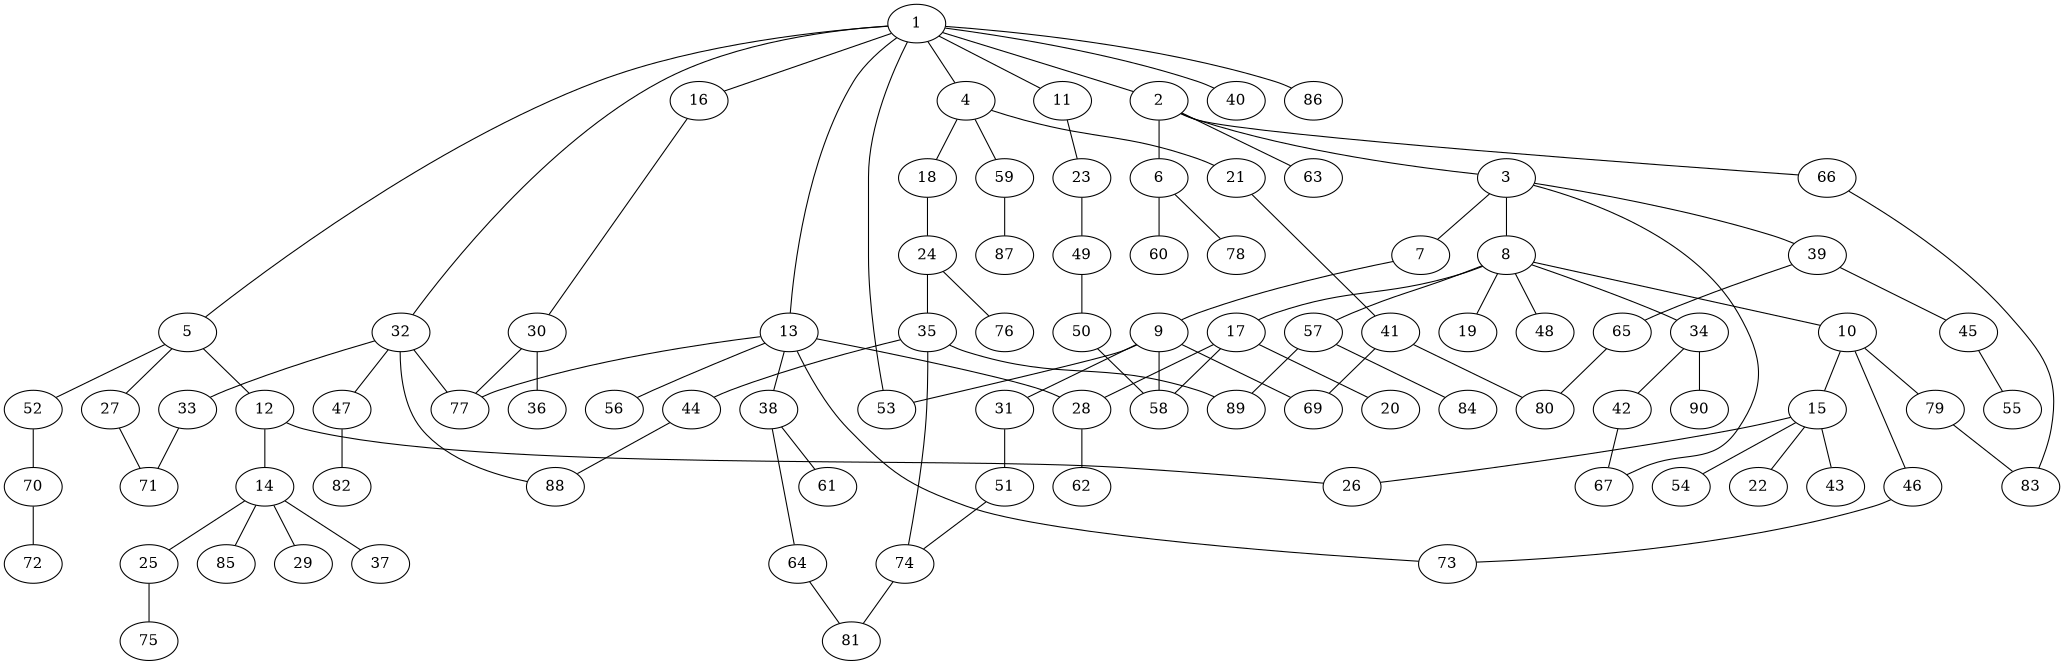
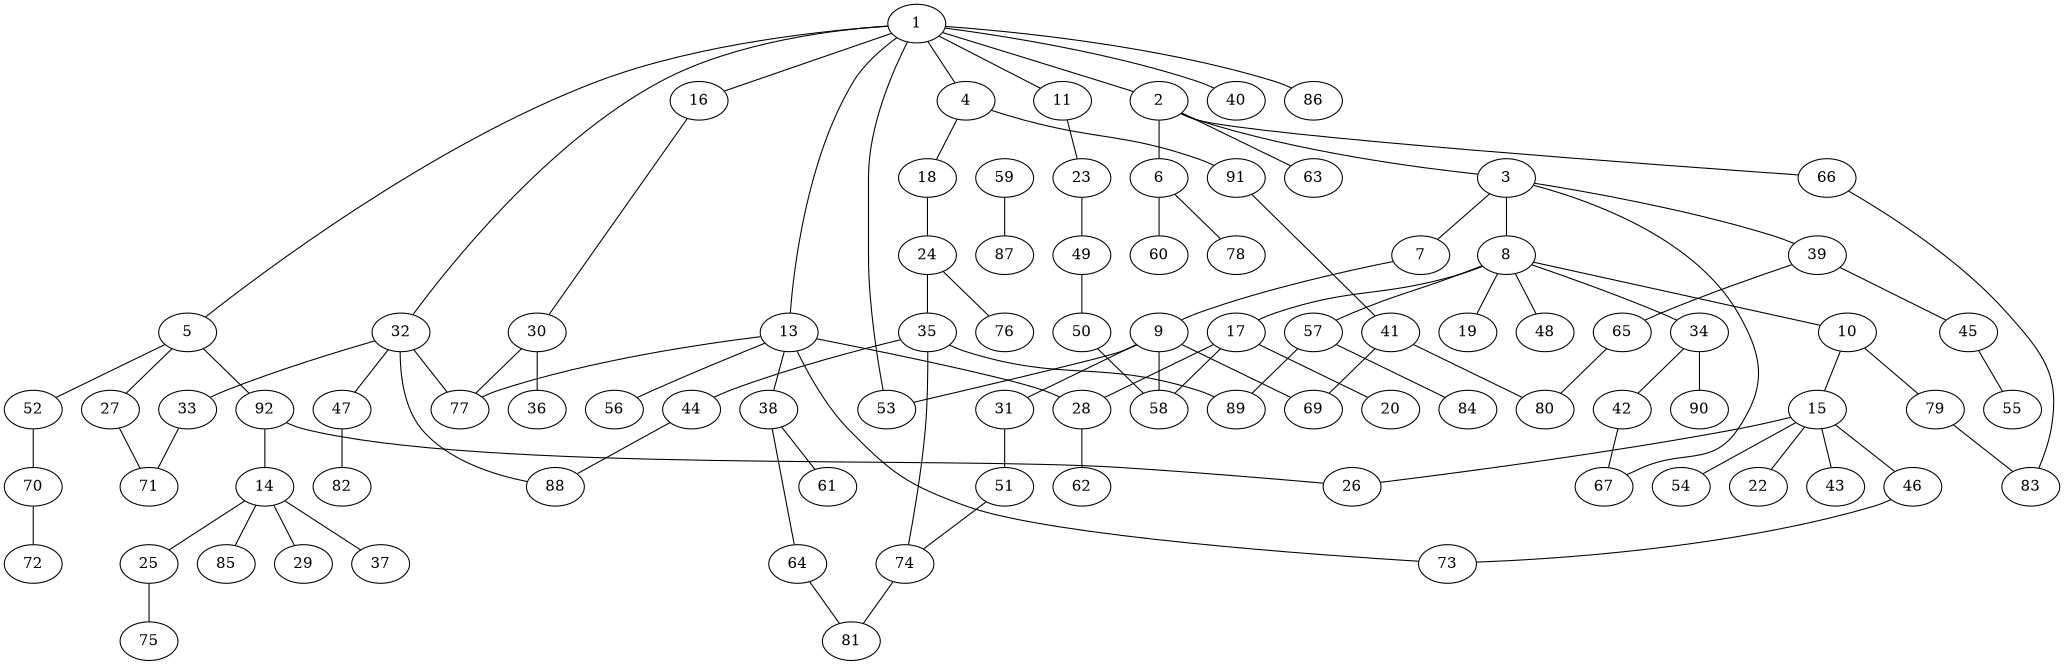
(985, 139) -> none
(1236, 178) -> (1236, 178)
(265, 410) -> (265, 410)
(1880, 410) -> (1865, 448)
